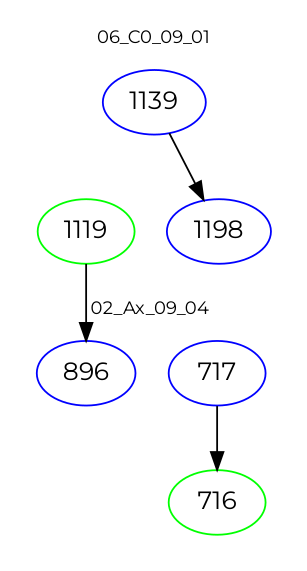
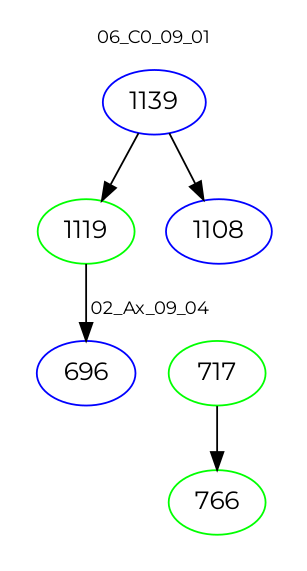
none -> (125, 159)
(219, 231) -> (219, 231)
(86, 373) -> (86, 373)
(217, 373) -> (217, 373)
(217, 502) -> (217, 502)
